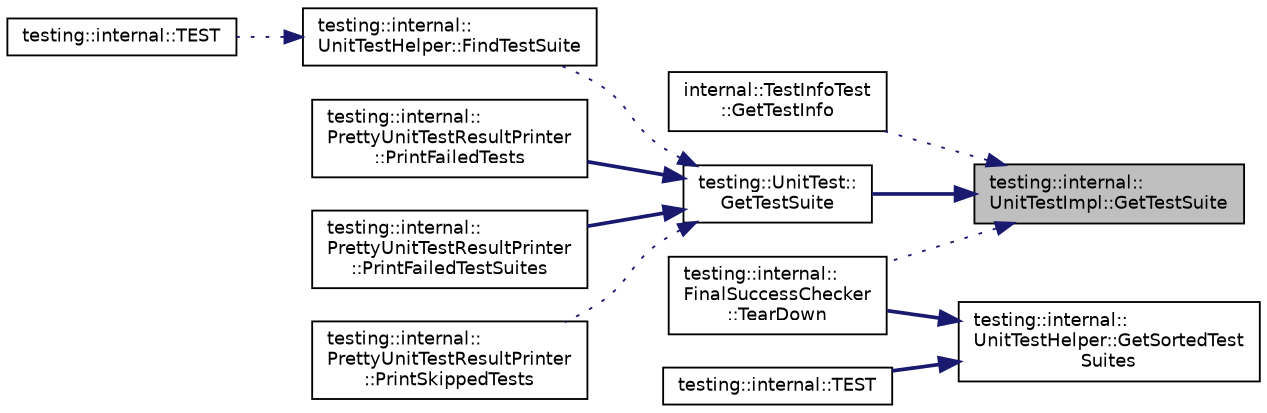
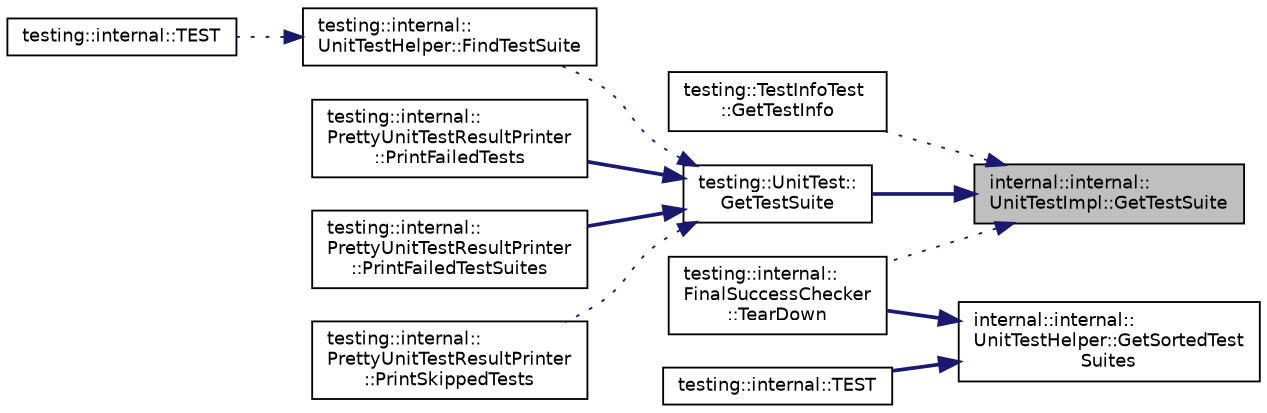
(778, 102) -> (778, 102)
(1109, 194) -> (1109, 194)
(1109, 342) -> (1109, 342)
